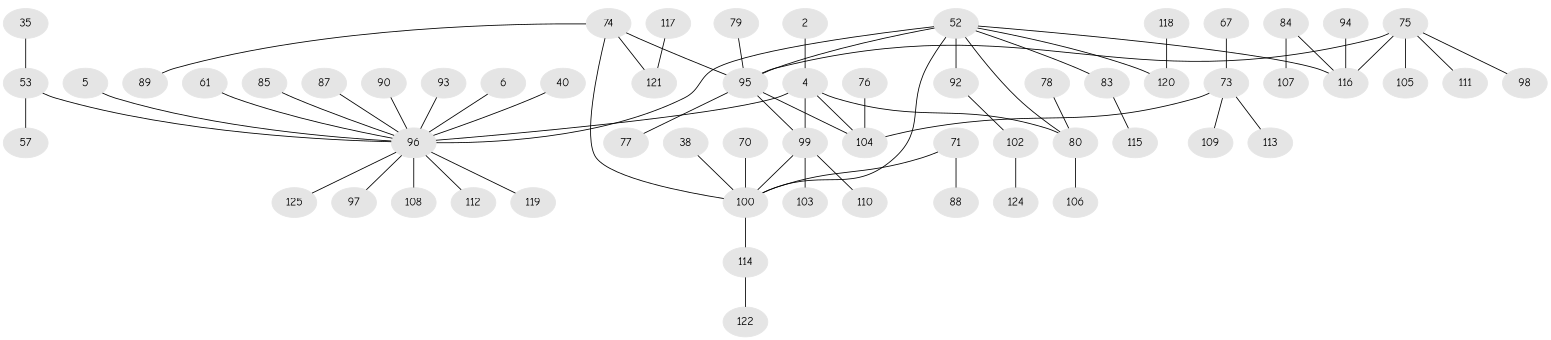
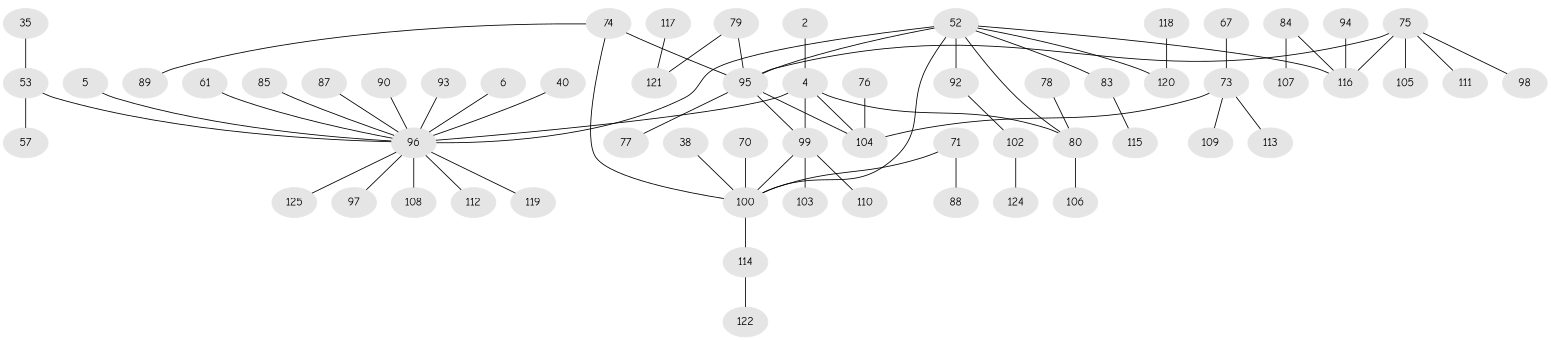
(631, 53) -> (695, 53)
